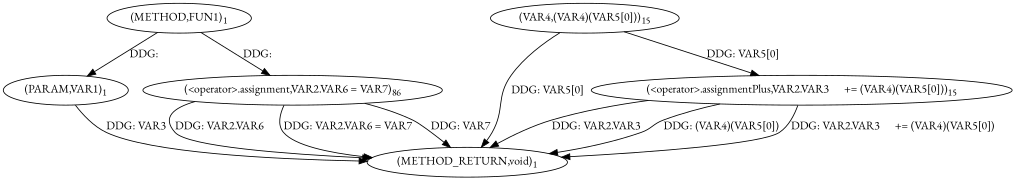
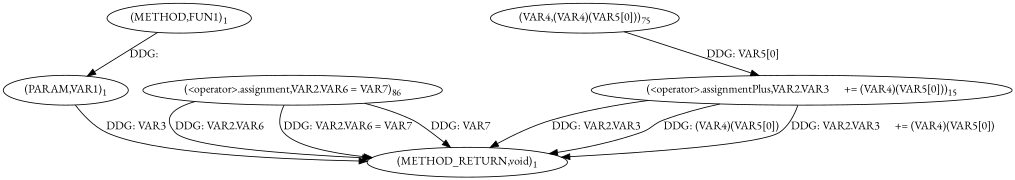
(646, 17) -> (646, 17)
(232, 52) -> none
(510, 78) -> none
